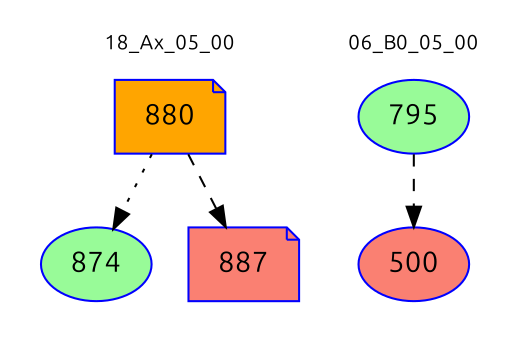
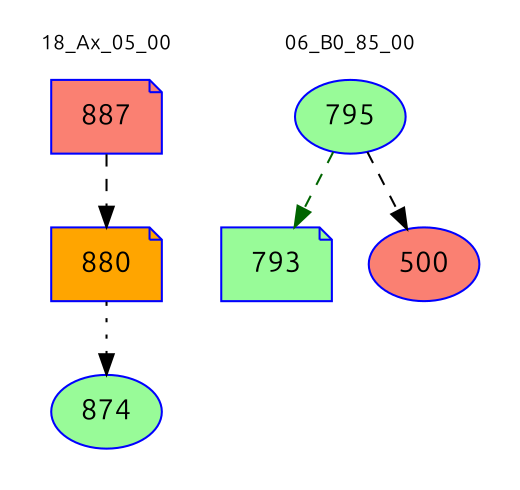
(414, 44) -> (350, 44)
(202, 181) -> (107, 180)
none -> (277, 264)
